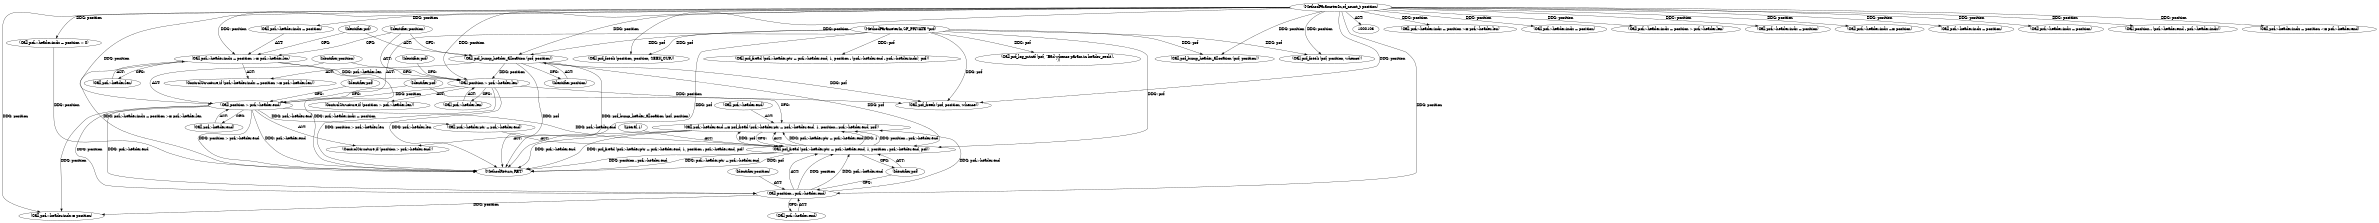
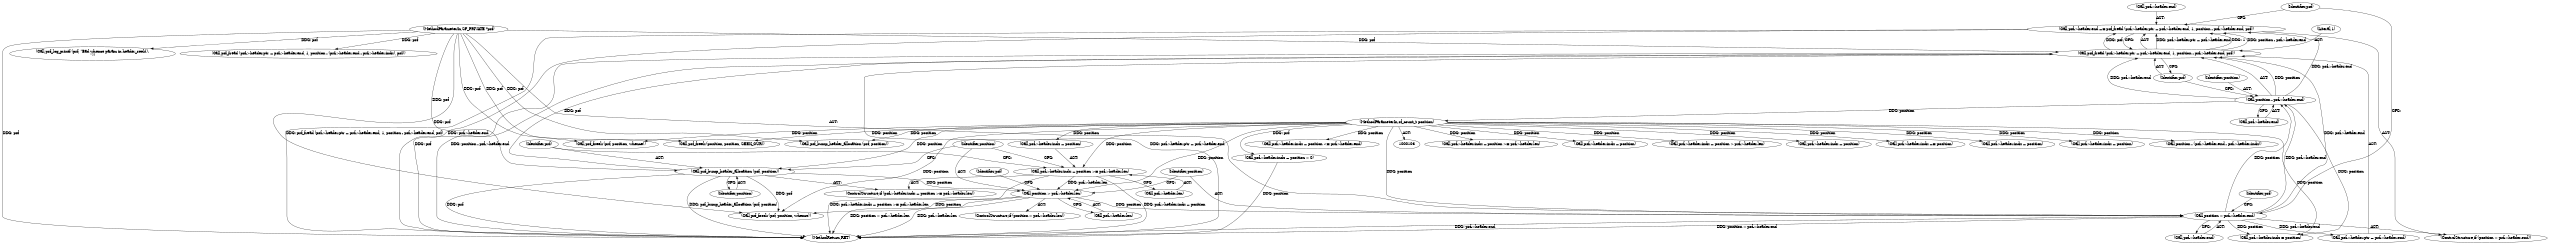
(89, 18) -> (1281, 133)
(1231, 186) -> (1842, 111)
